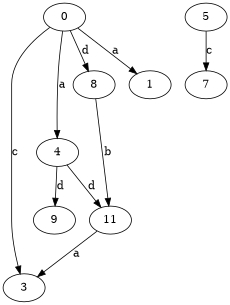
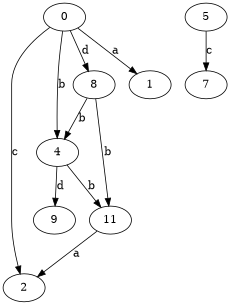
(62, 85) -> (62, 85)
none -> (78, 115)
(92, 186) -> (92, 186)
(24, 288) -> (24, 288)
